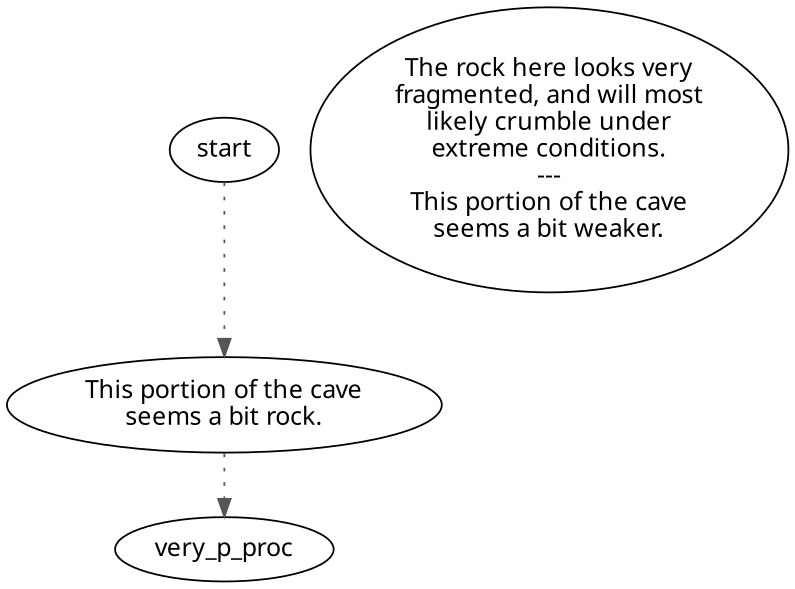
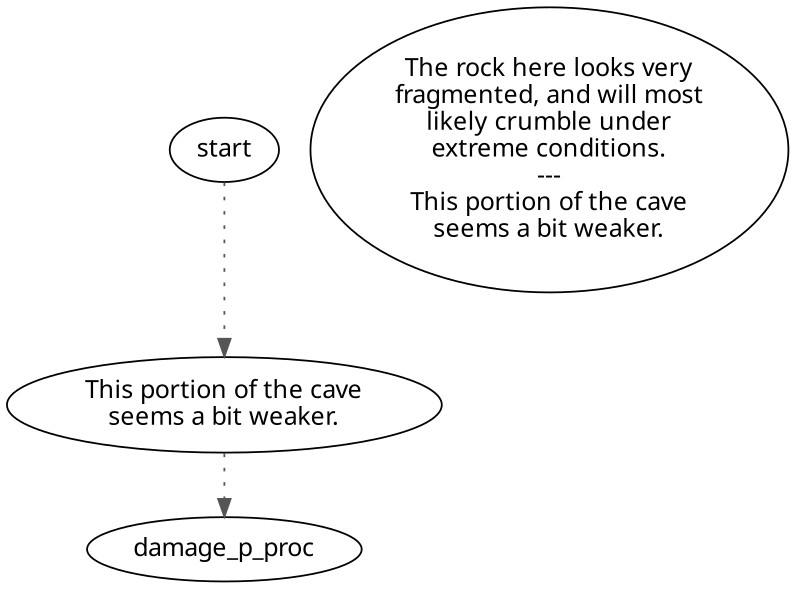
(224, 405) -> (224, 405)
(224, 549) -> (224, 549)
